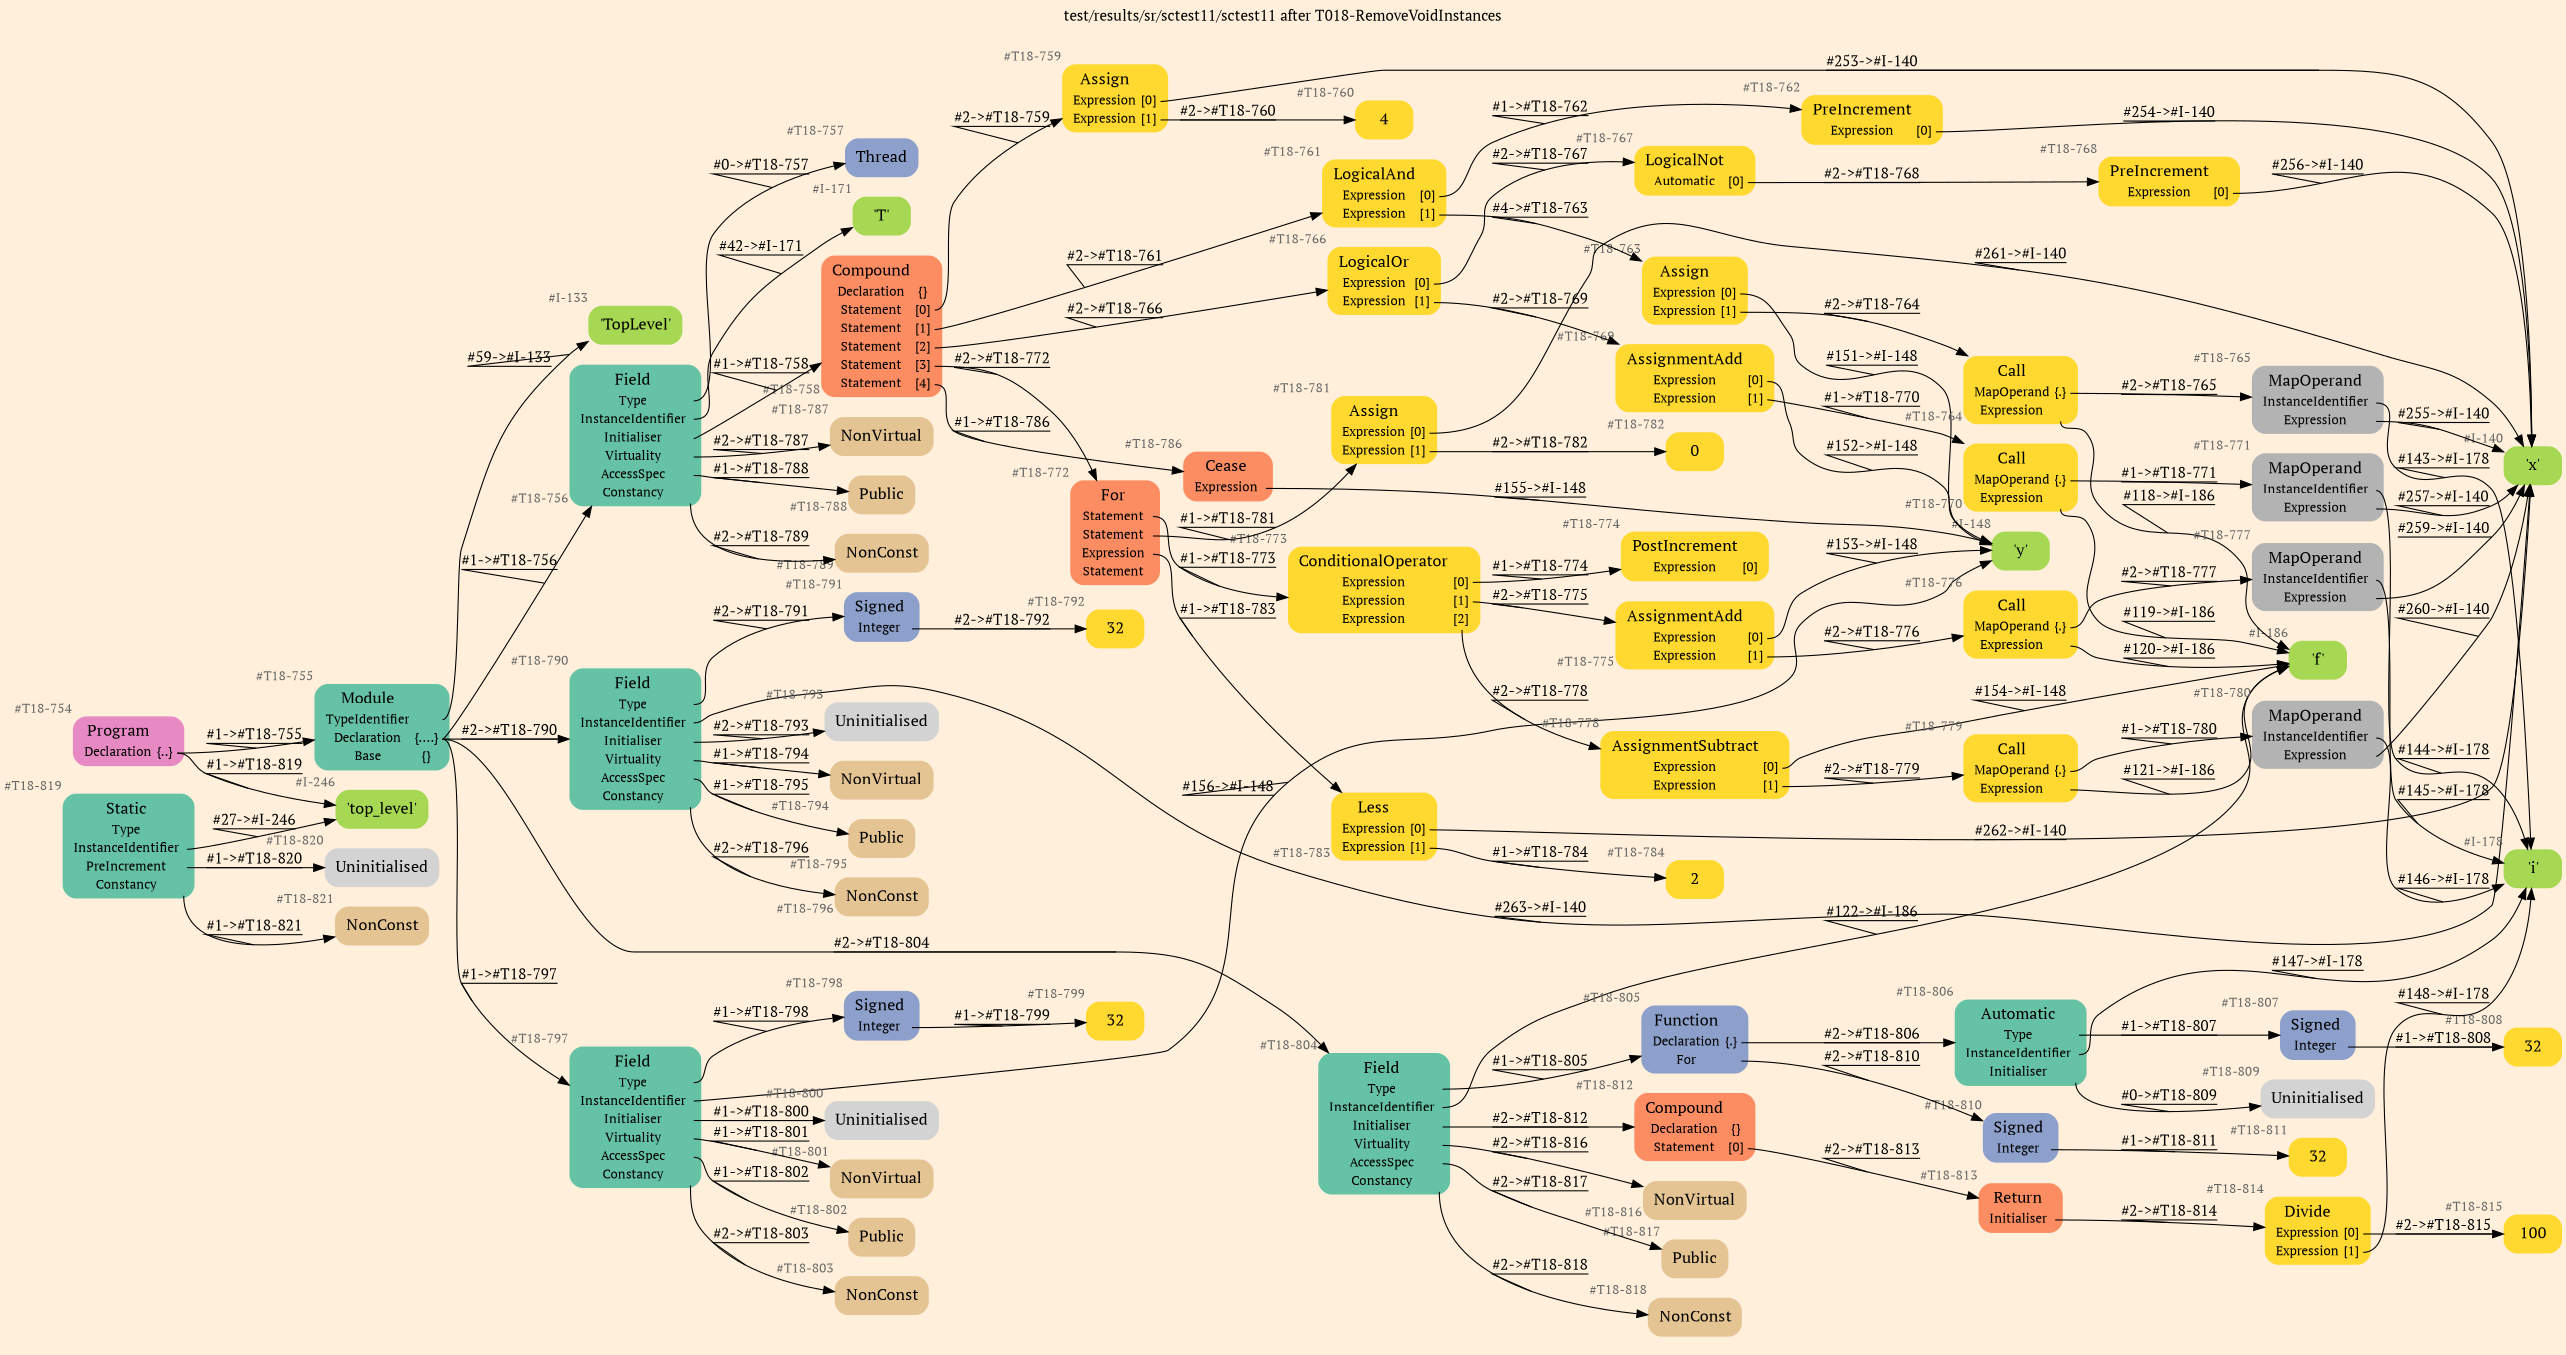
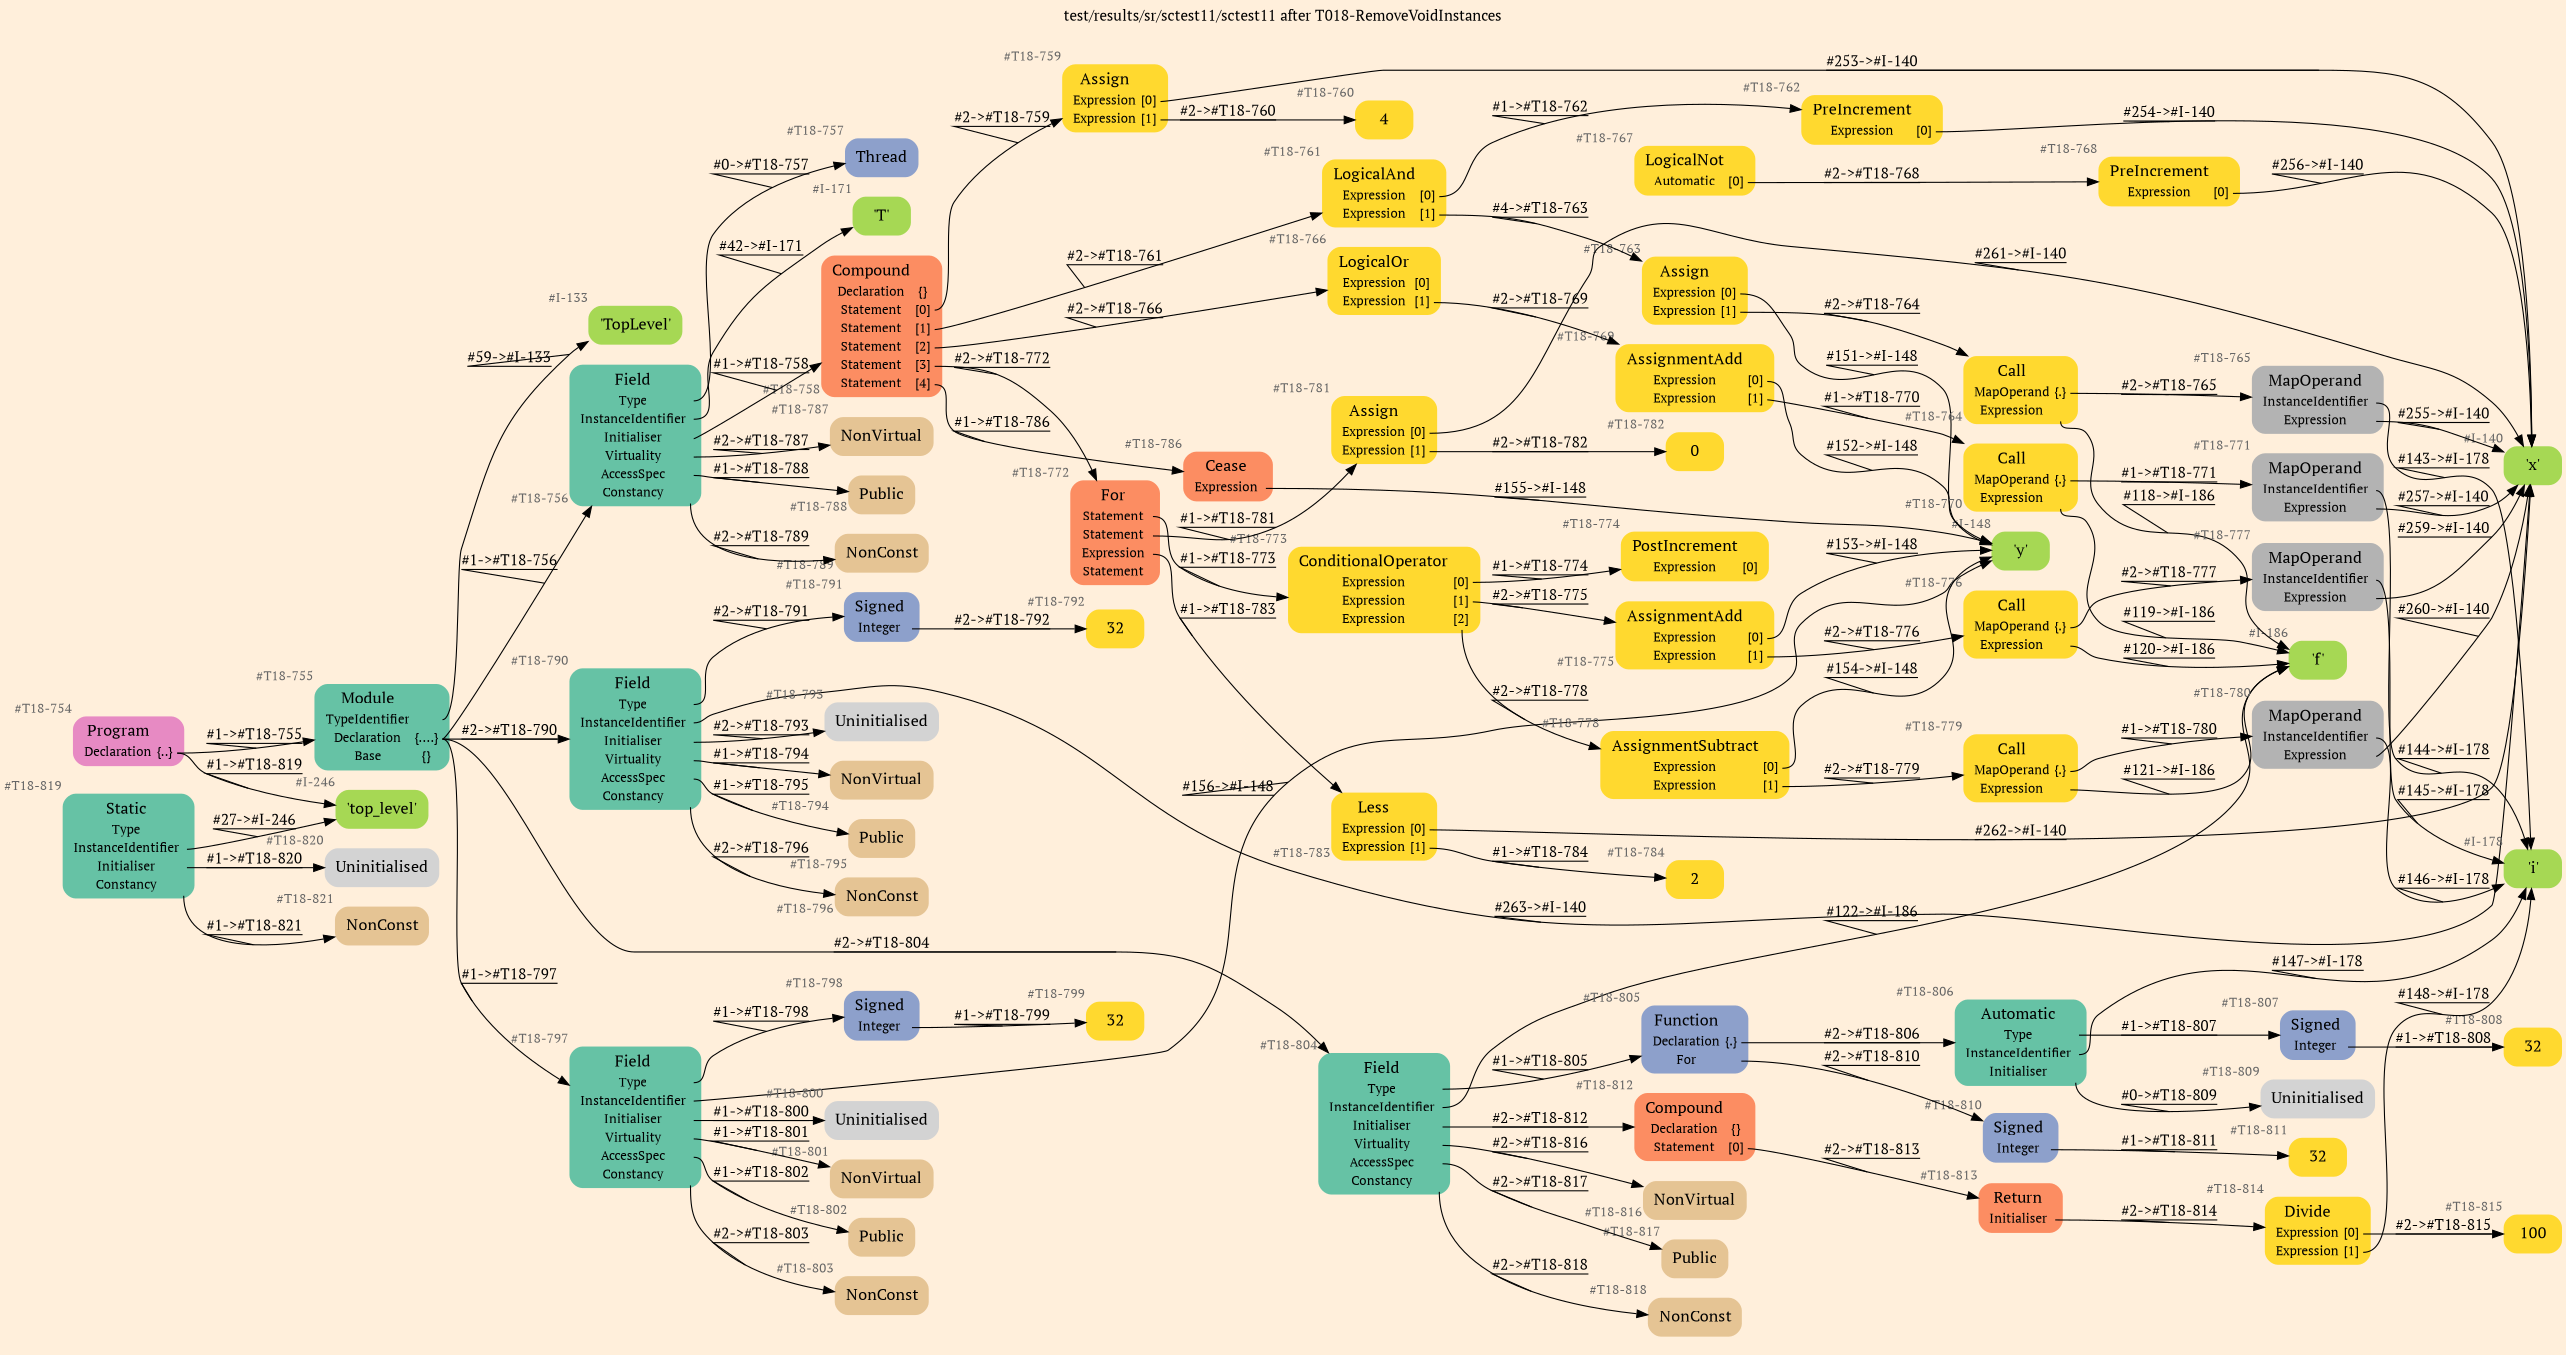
(1502, 190) -> none
(2028, 710) -> (1904, 696)
(126, 867) -> (126, 867)
